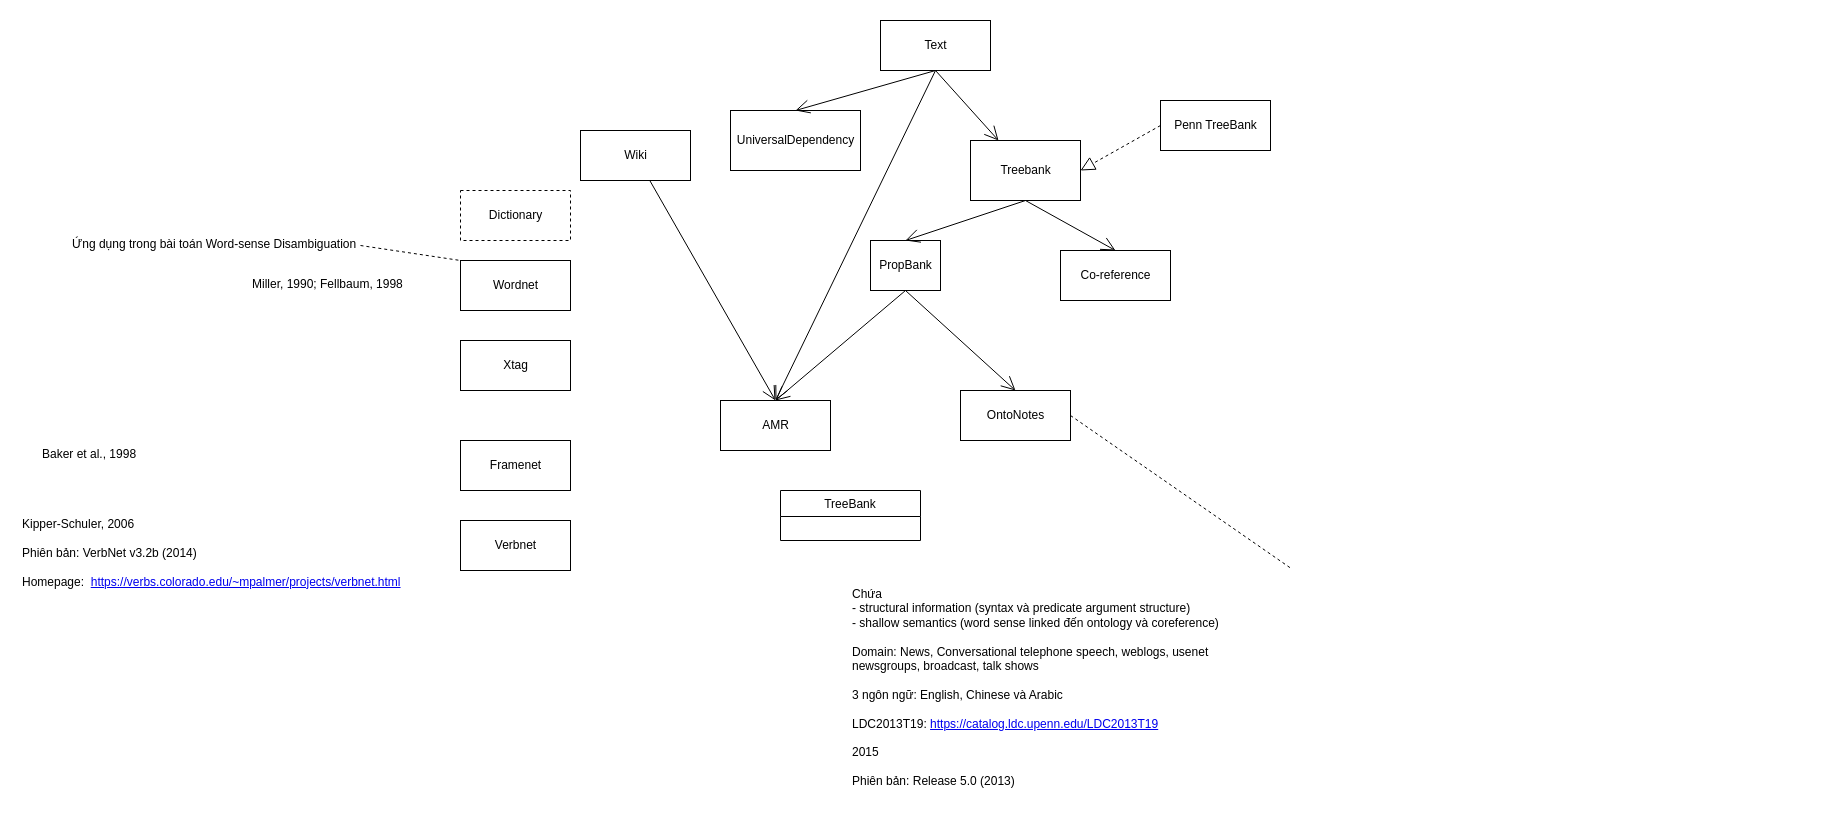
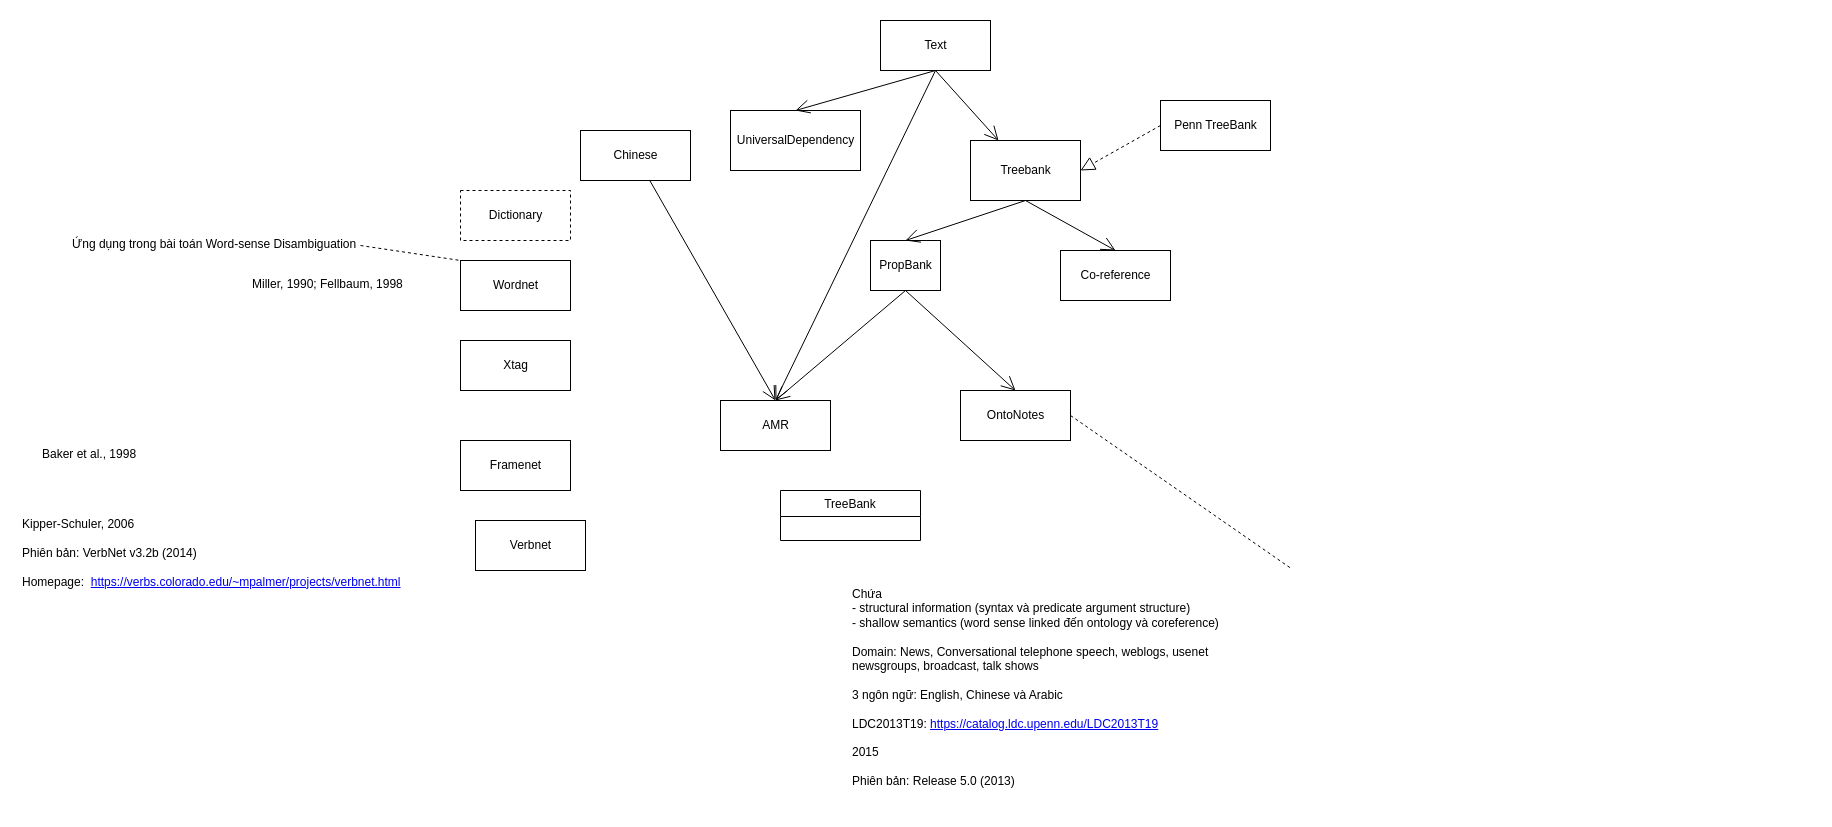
(636, 156) -> (636, 156)
(516, 546) -> (531, 546)
